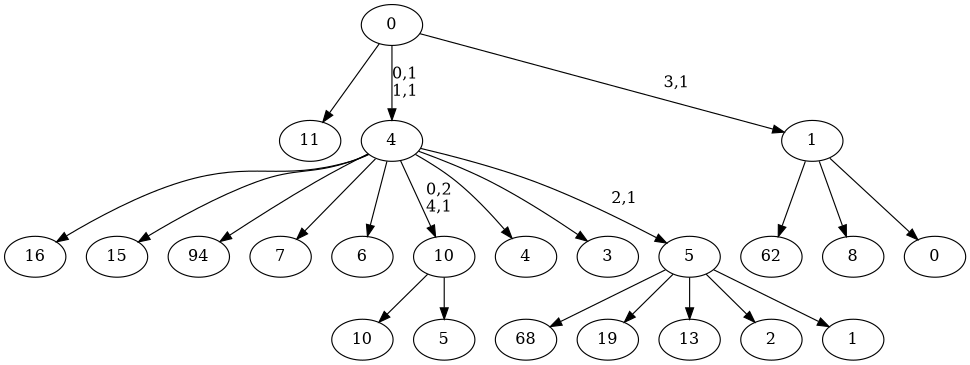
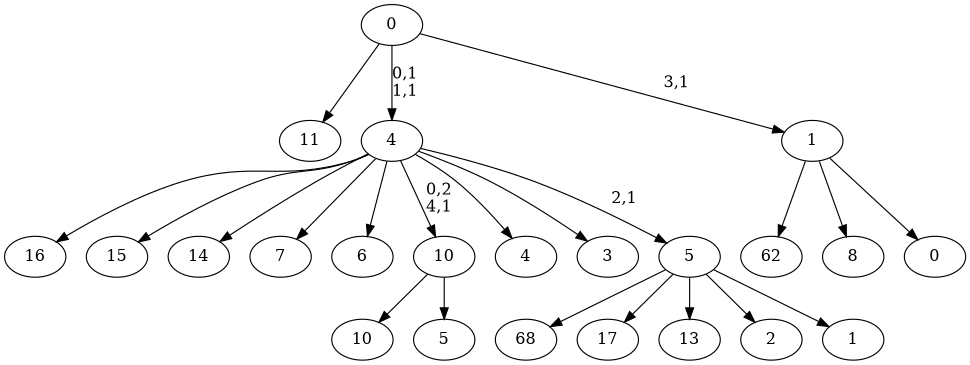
(199, 257) -> (199, 257)
(608, 340) -> (608, 340)
